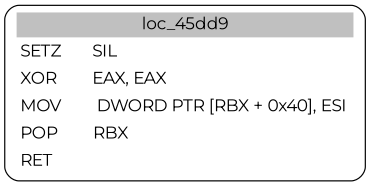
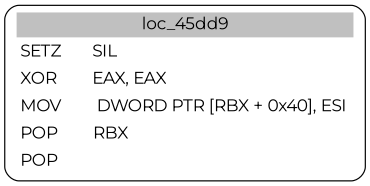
(55, 161) -> (57, 161)
